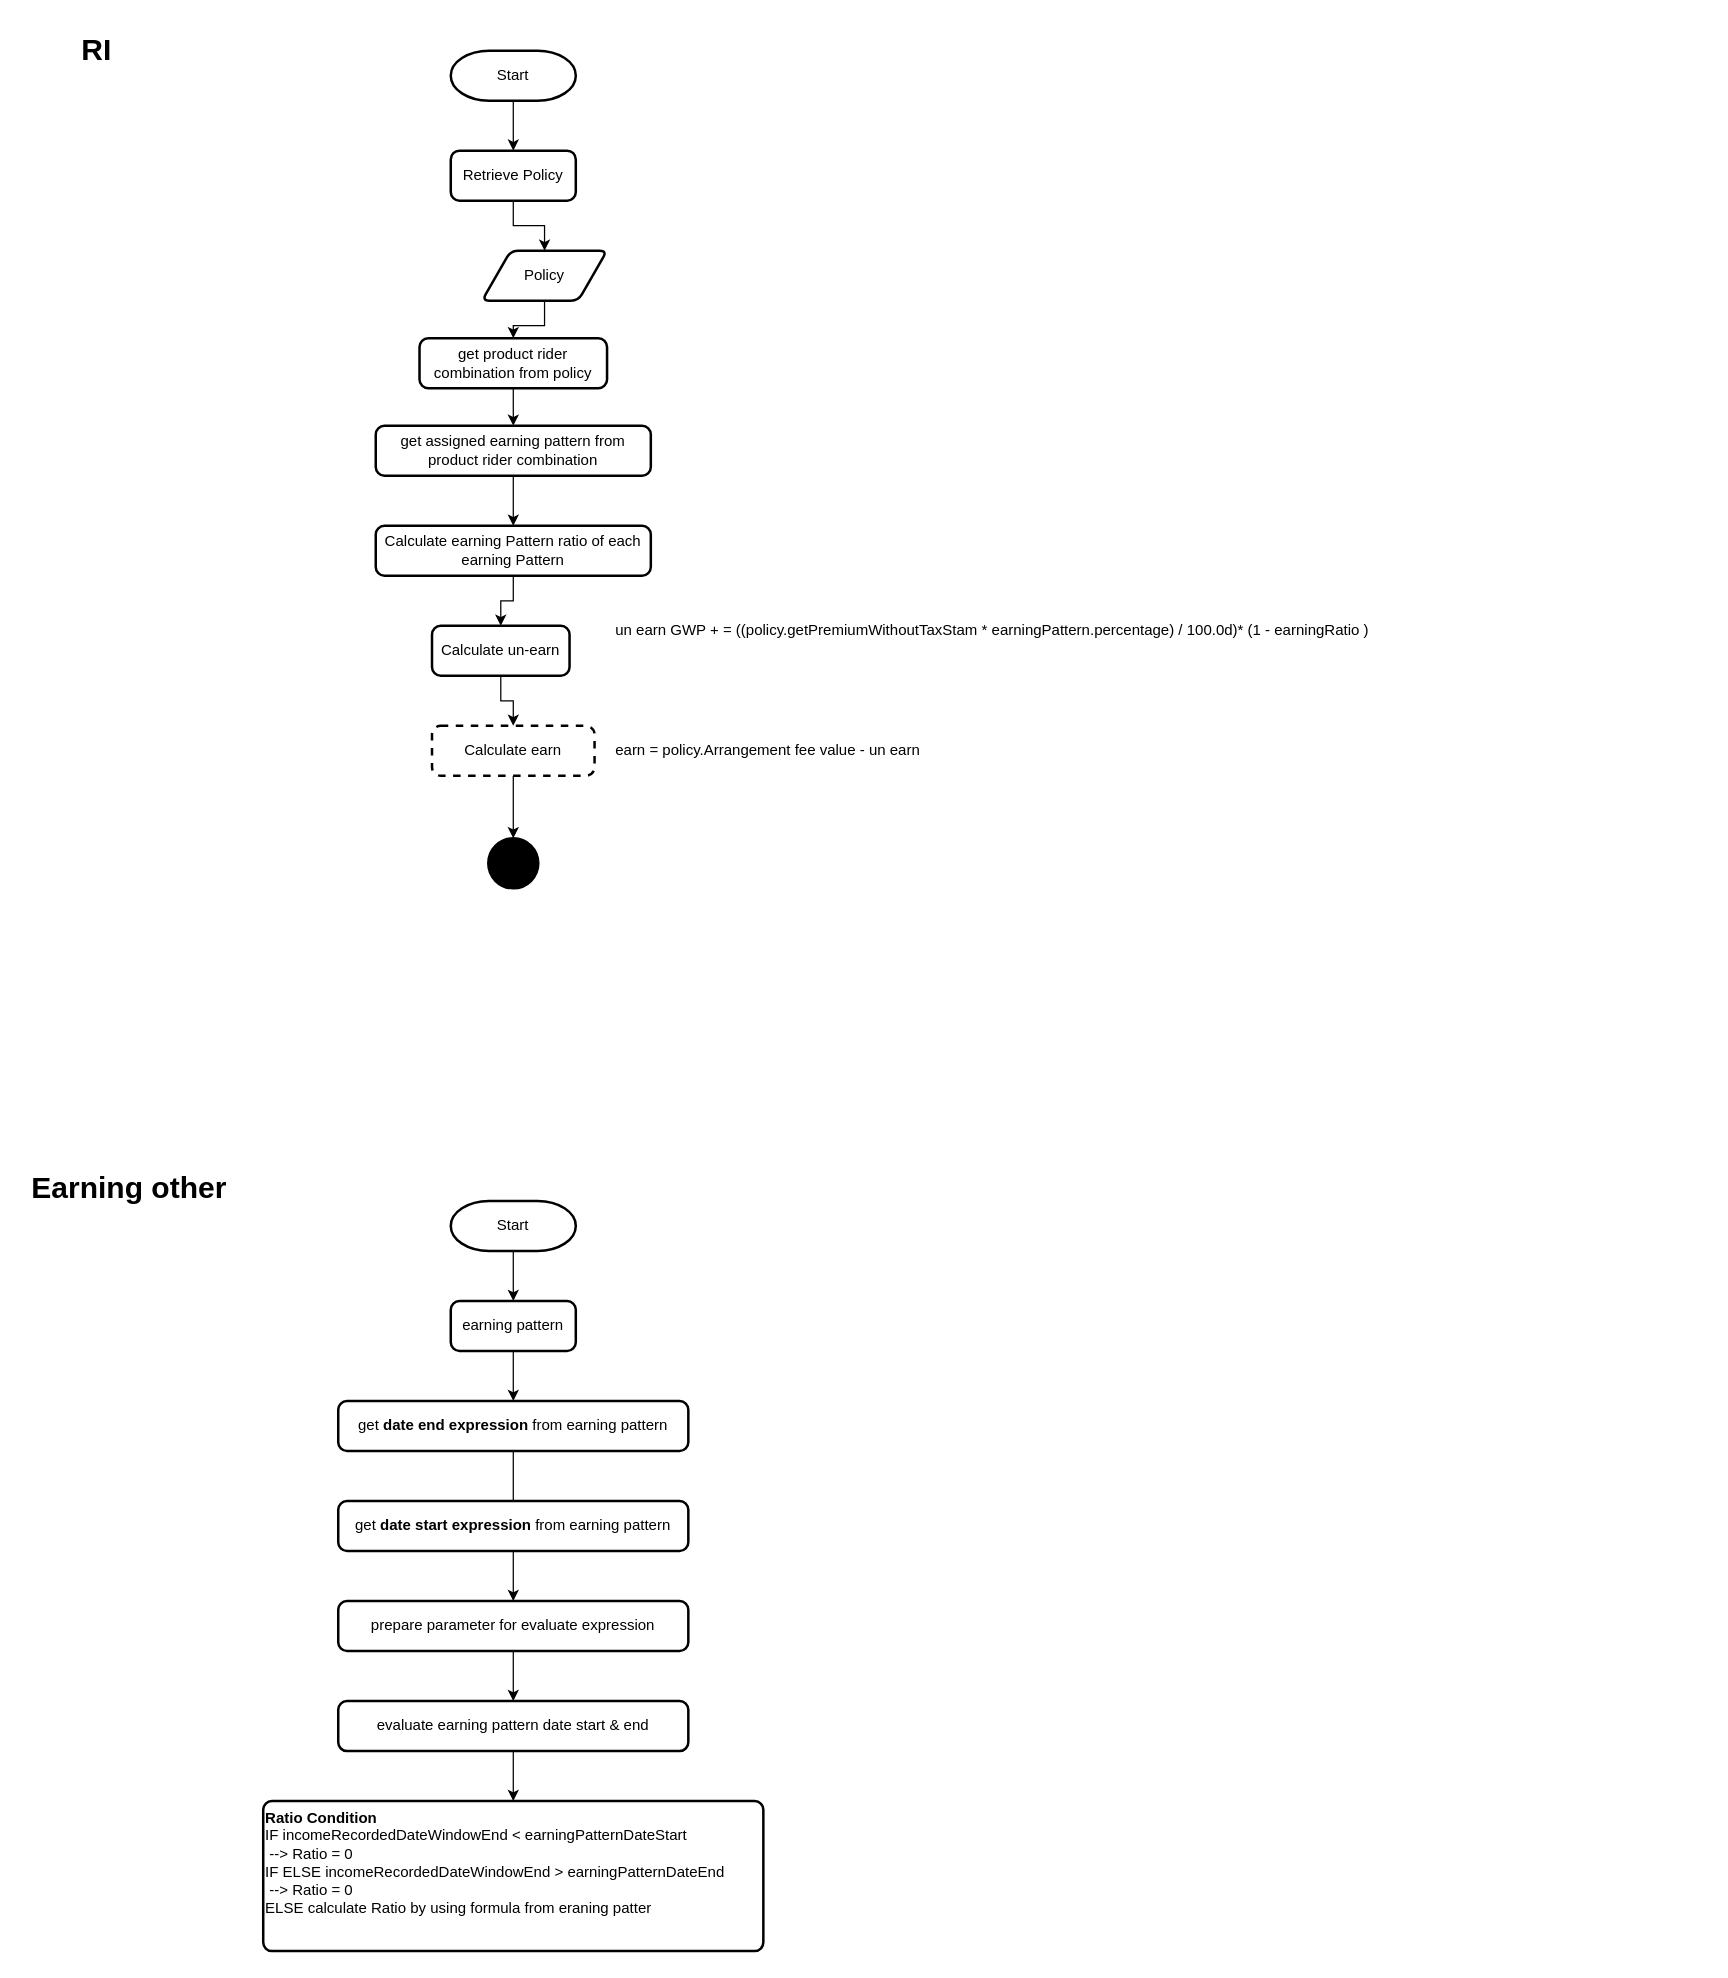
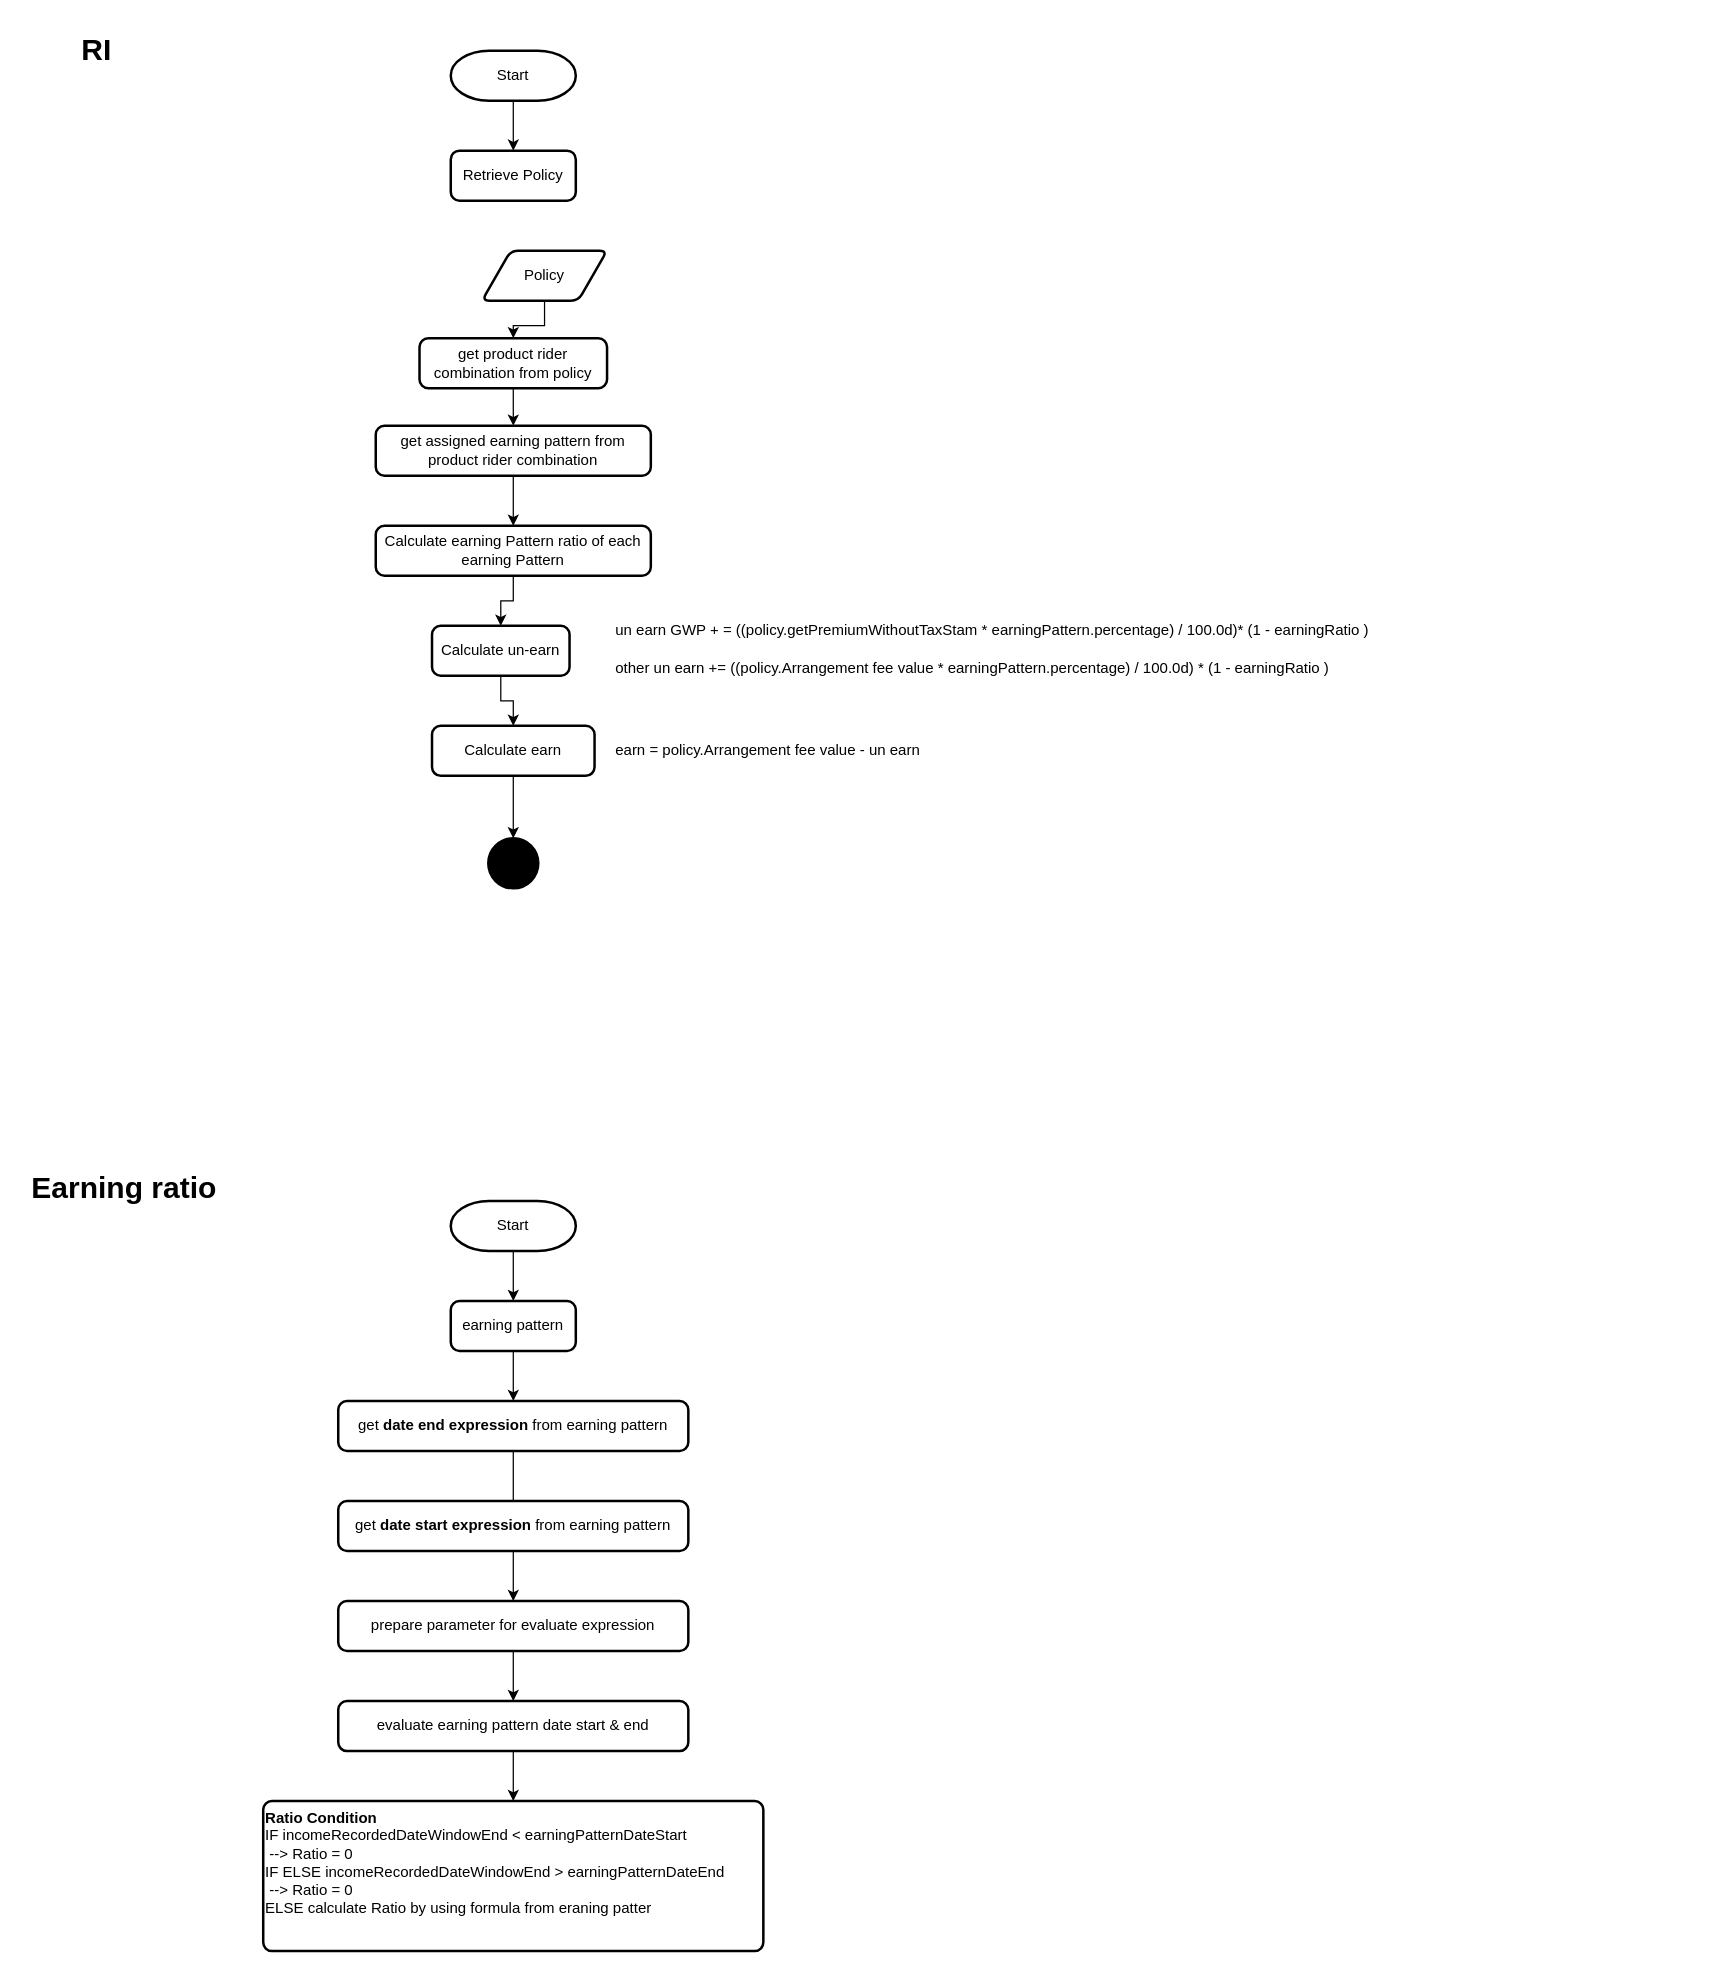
(524, 226) -> none
none -> (1157, 669)
(513, 751) -> (513, 751)
(83, 1160) -> (81, 1160)
